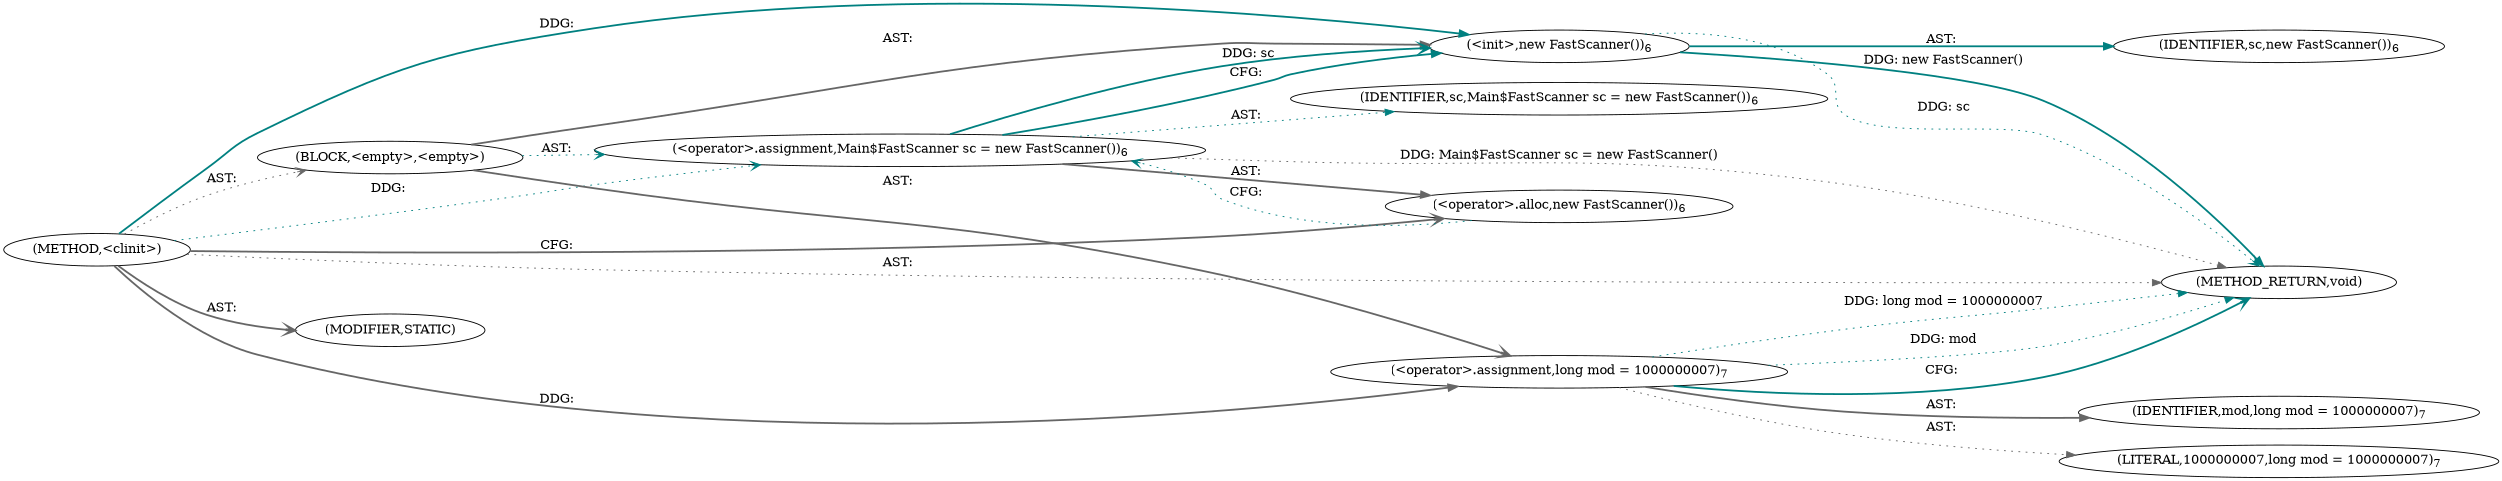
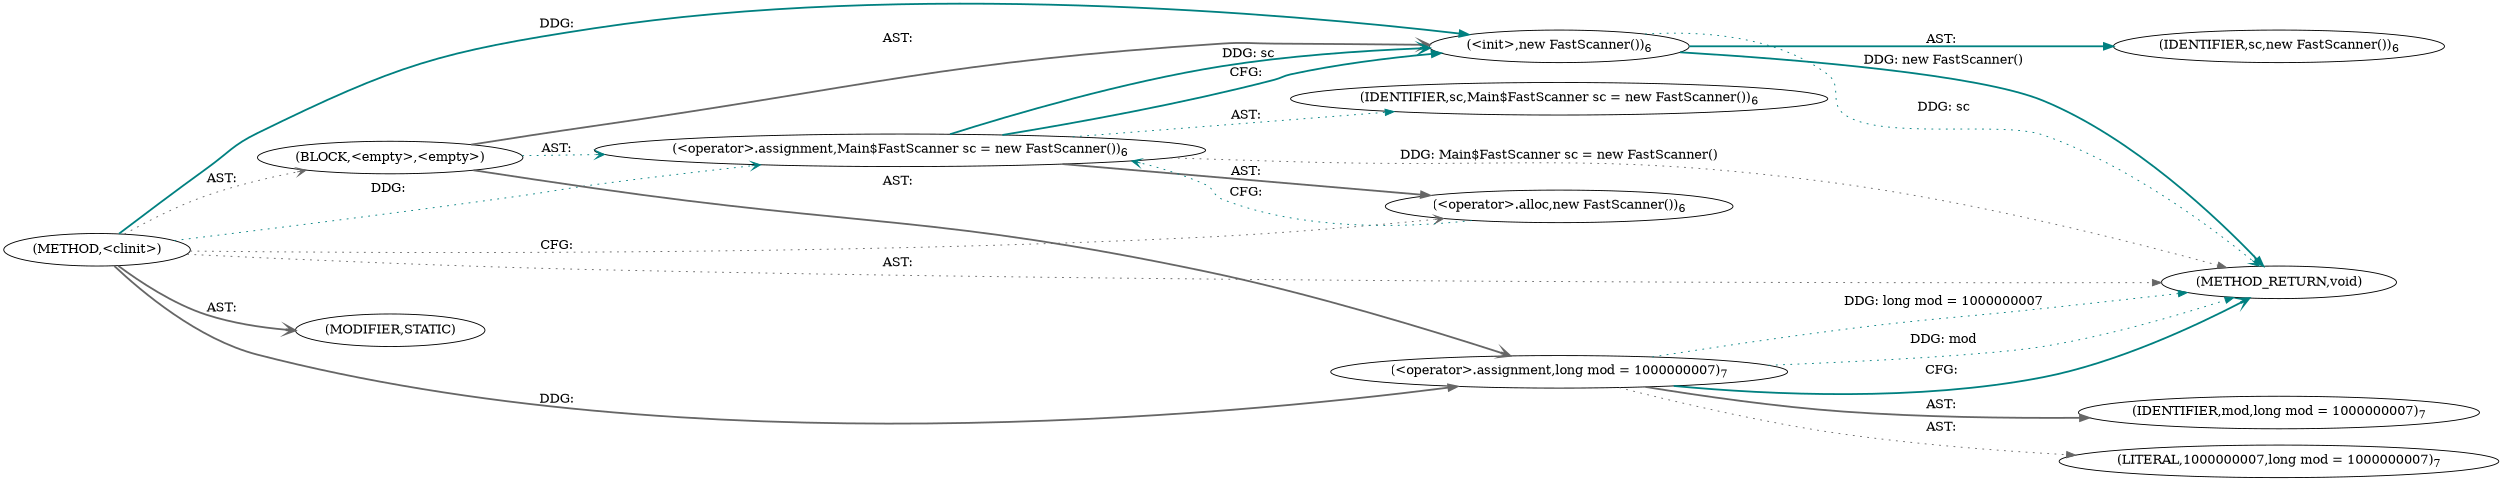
(944, 71) -> (944, 71)
(813, 249) -> (813, 249)
